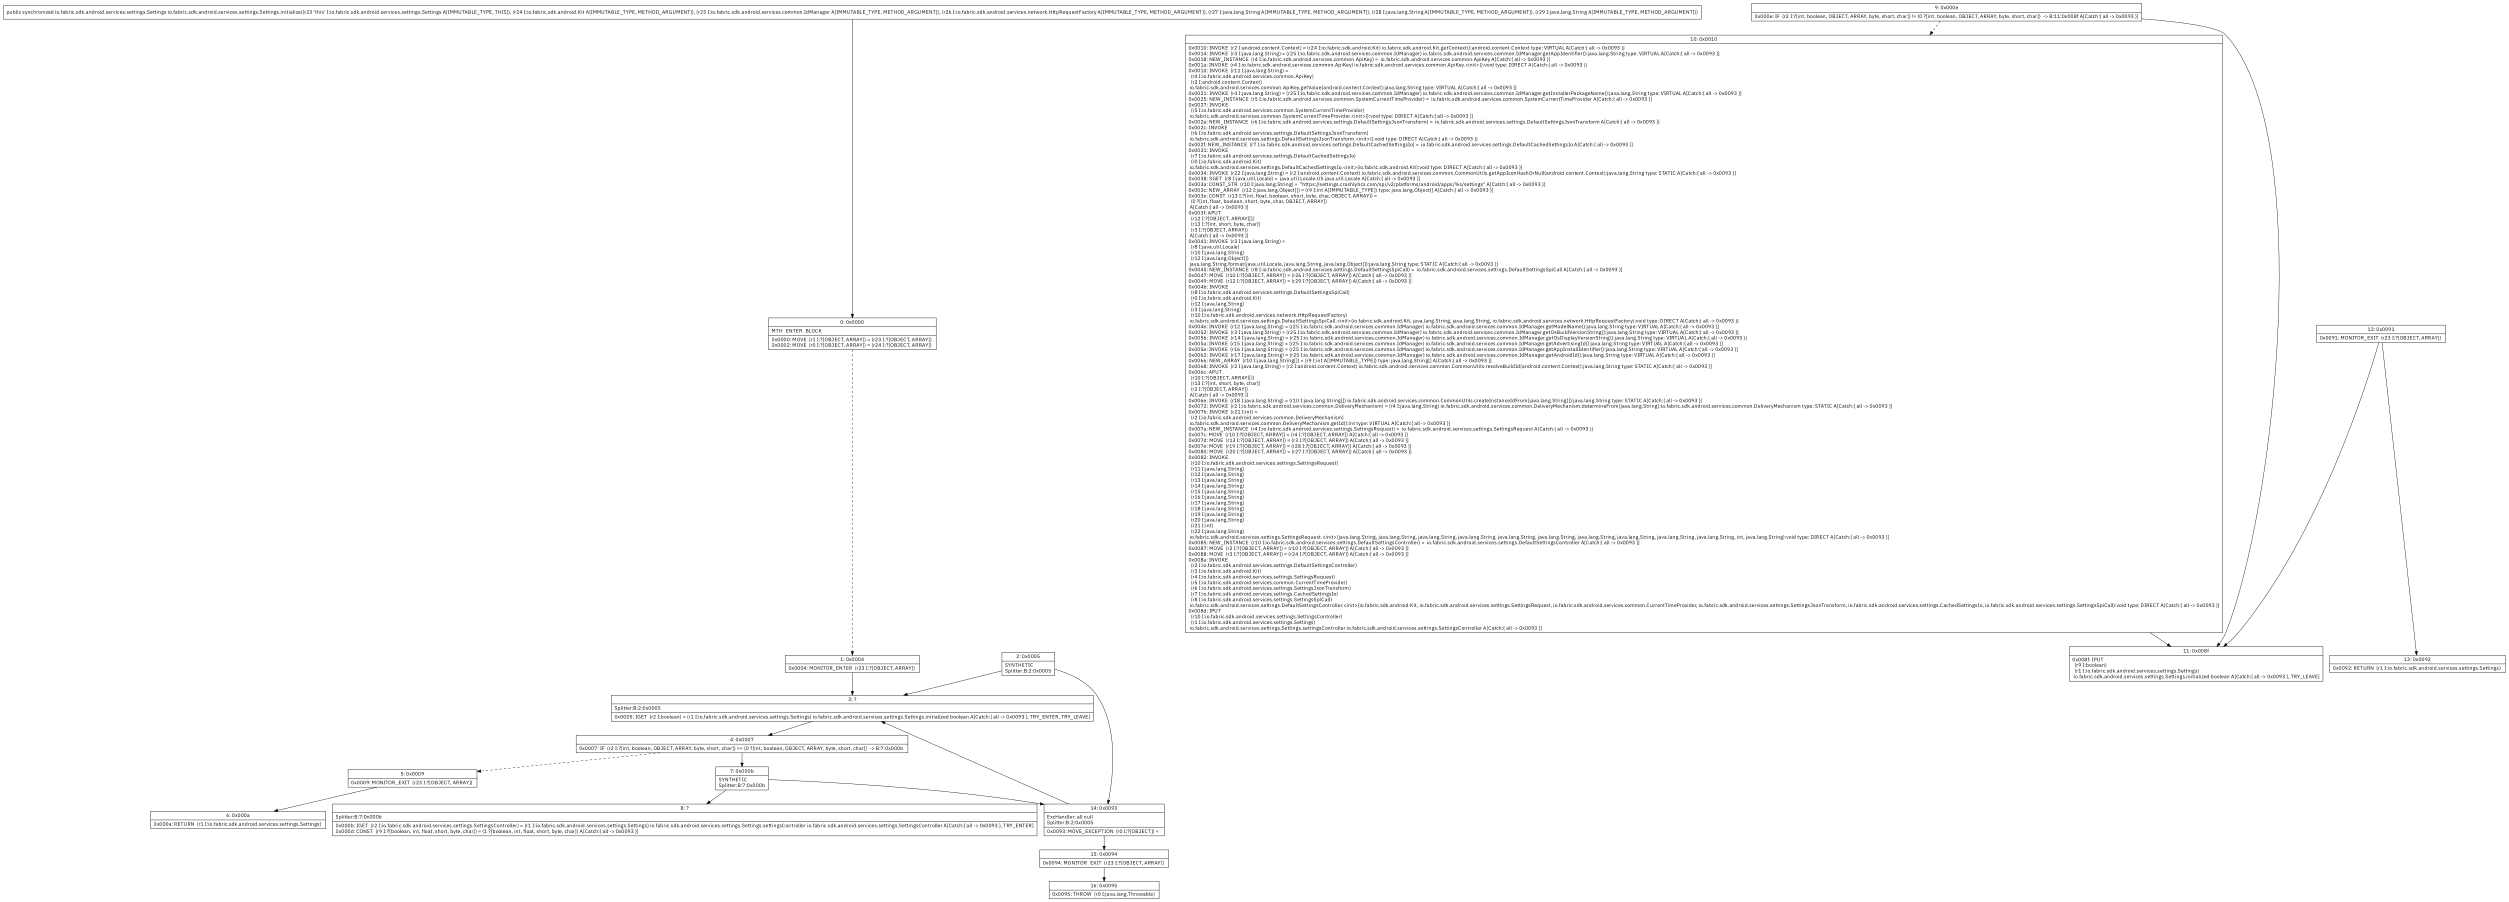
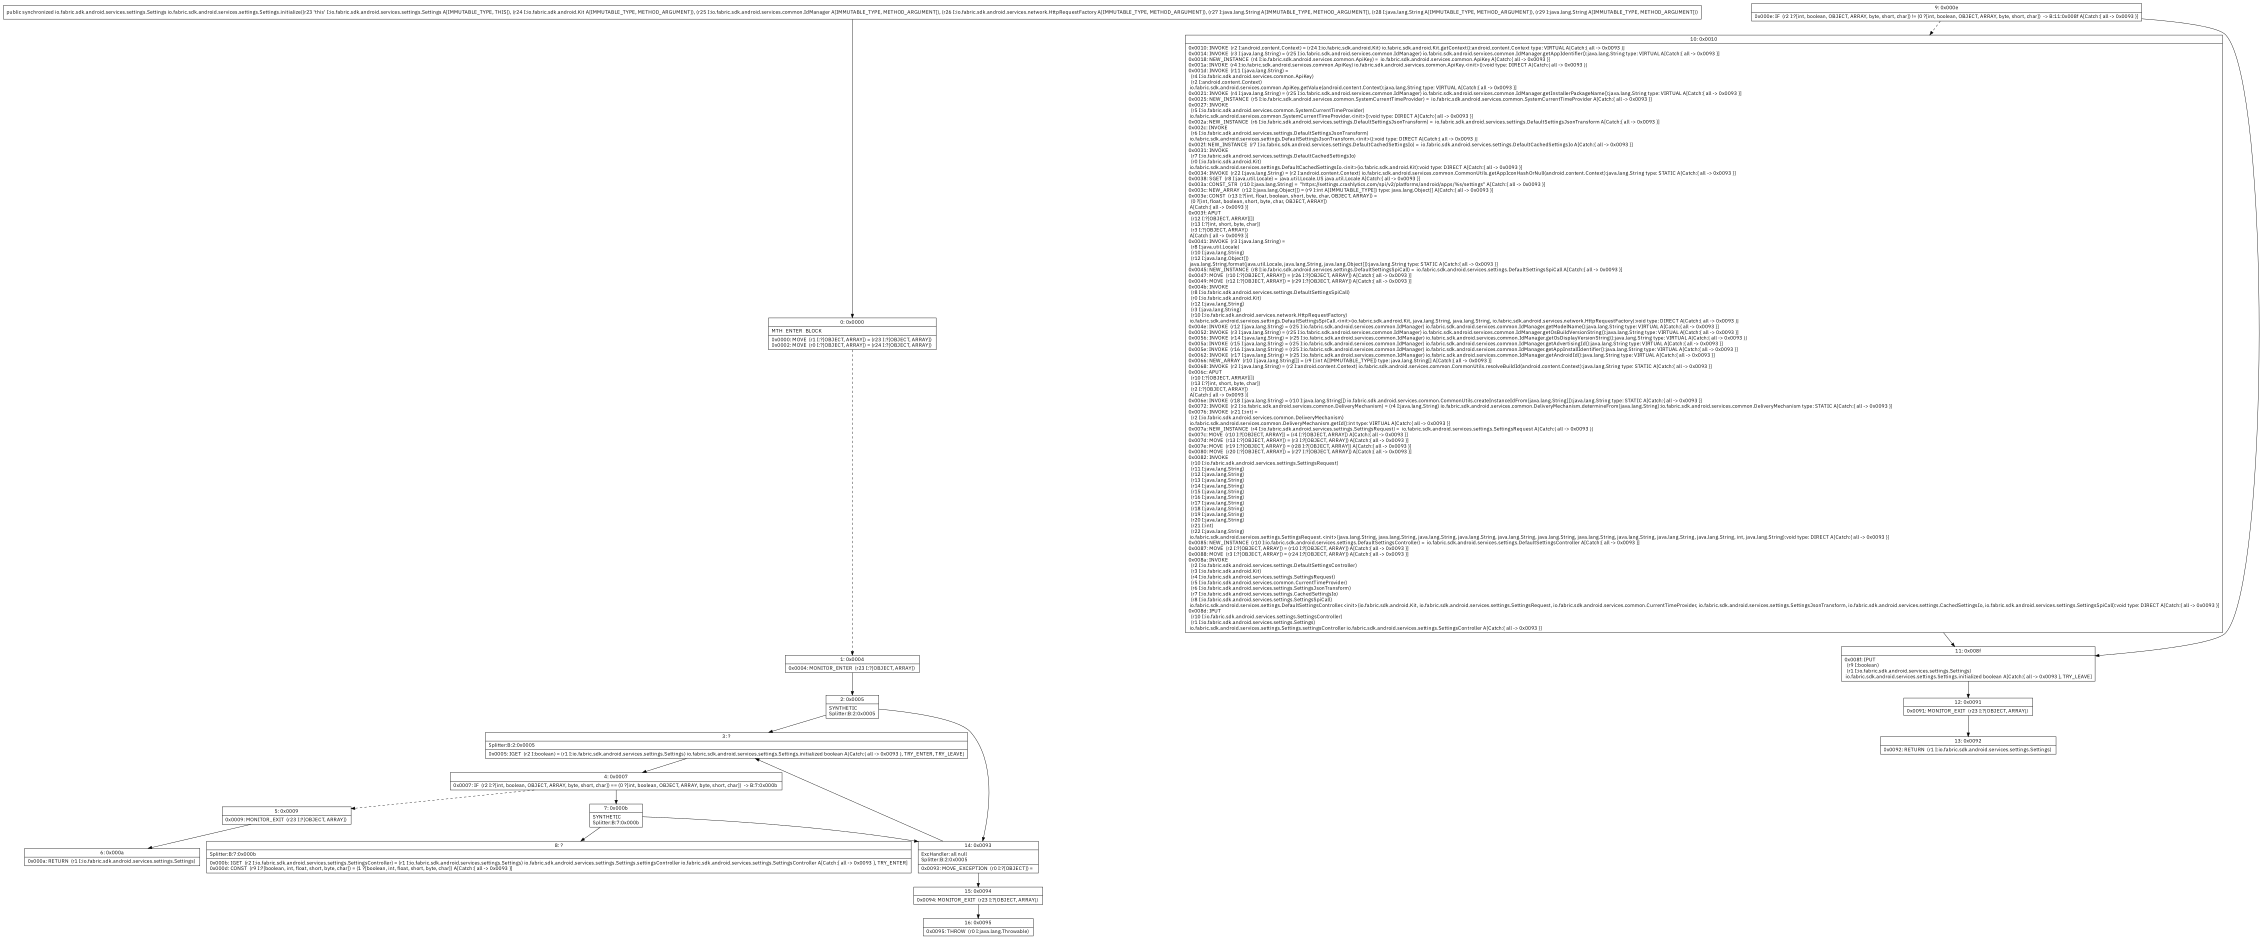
(2319, 502) -> (1968, 688)
(852, 682) -> (852, 682)
